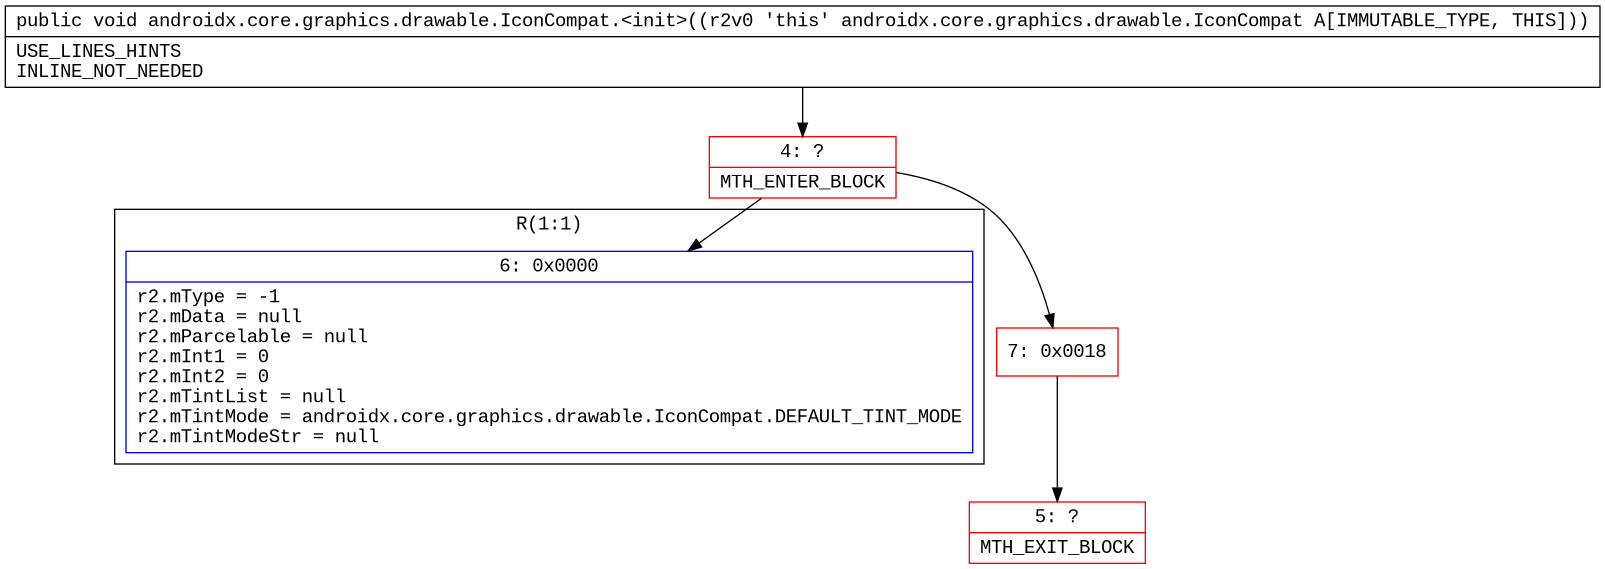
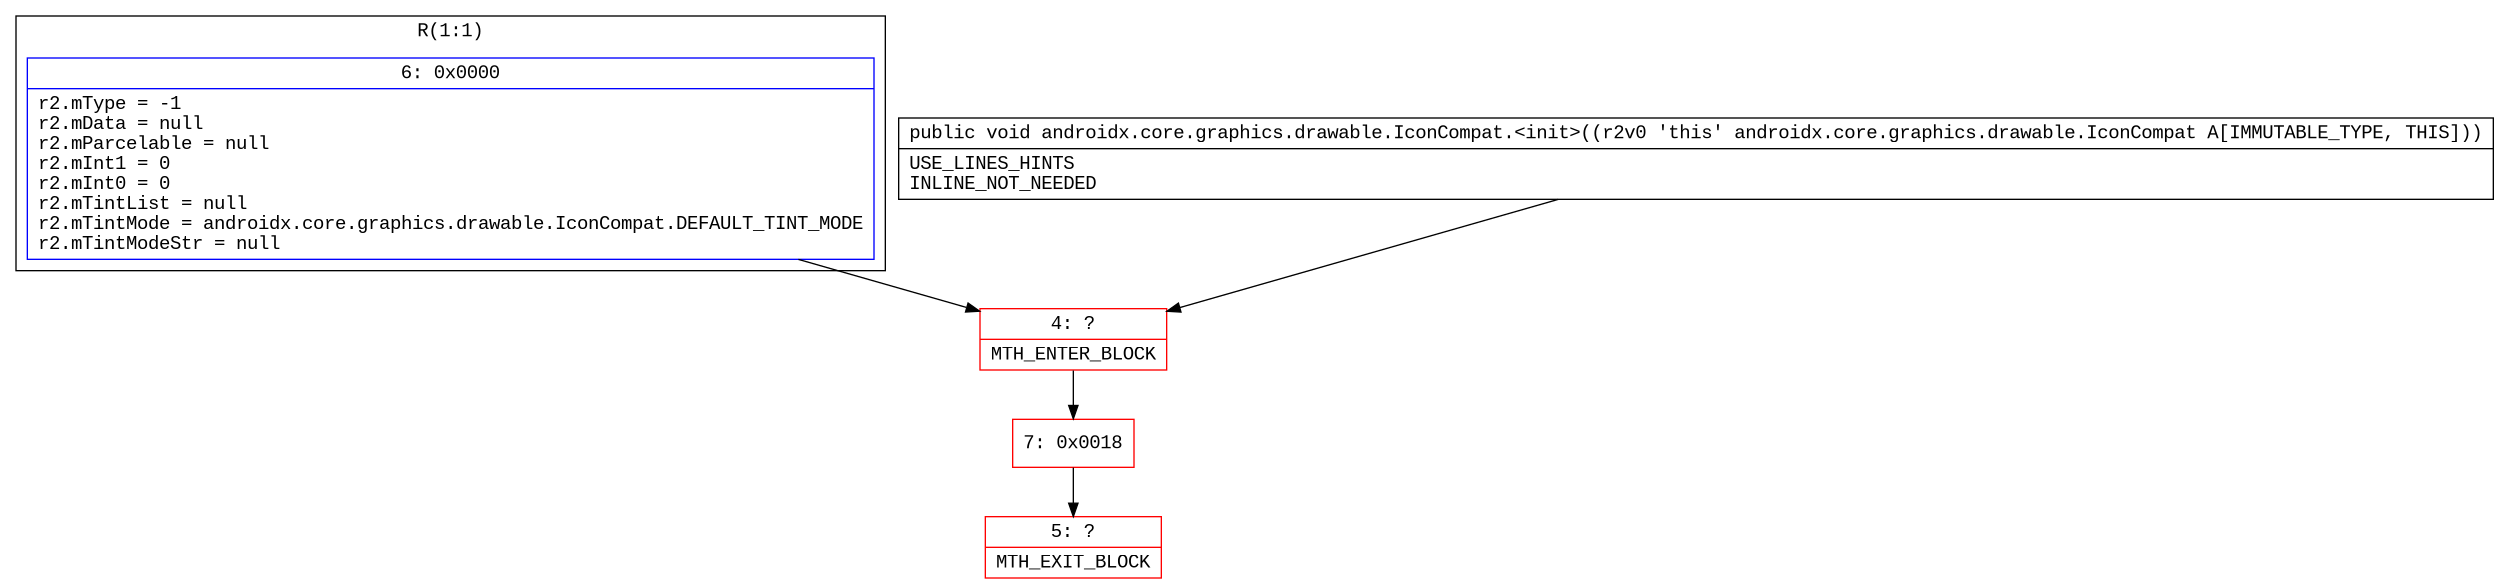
(730, 221) -> (882, 283)
(203, 377) -> (105, 183)
